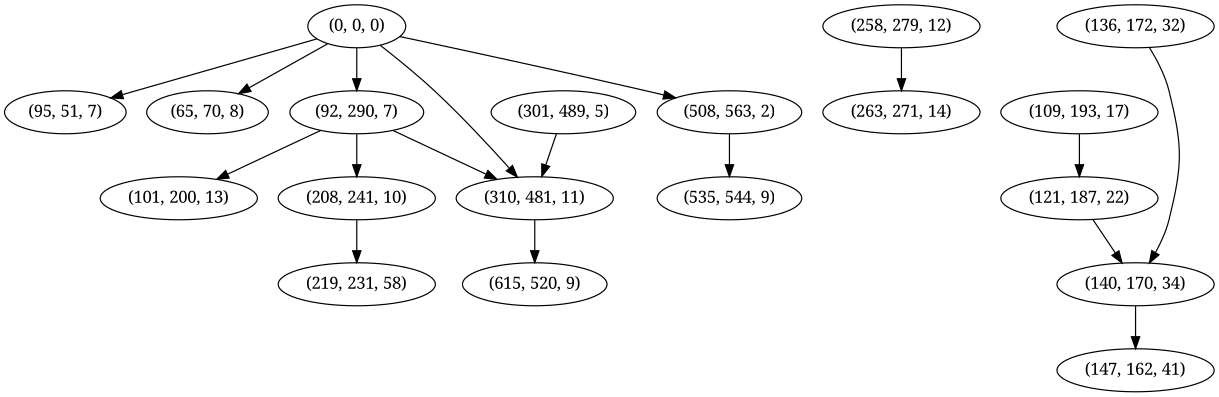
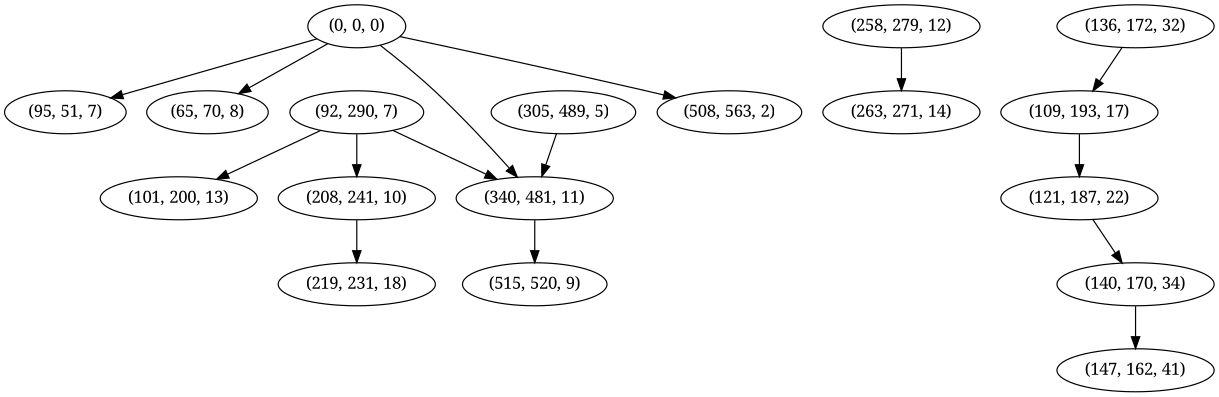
(357, 63) -> none
(563, 112) -> (563, 112)
(1179, 149) -> (1111, 64)
(535, 198) -> (535, 198)
(729, 198) -> none
(357, 284) -> (357, 284)
(535, 284) -> (535, 284)
